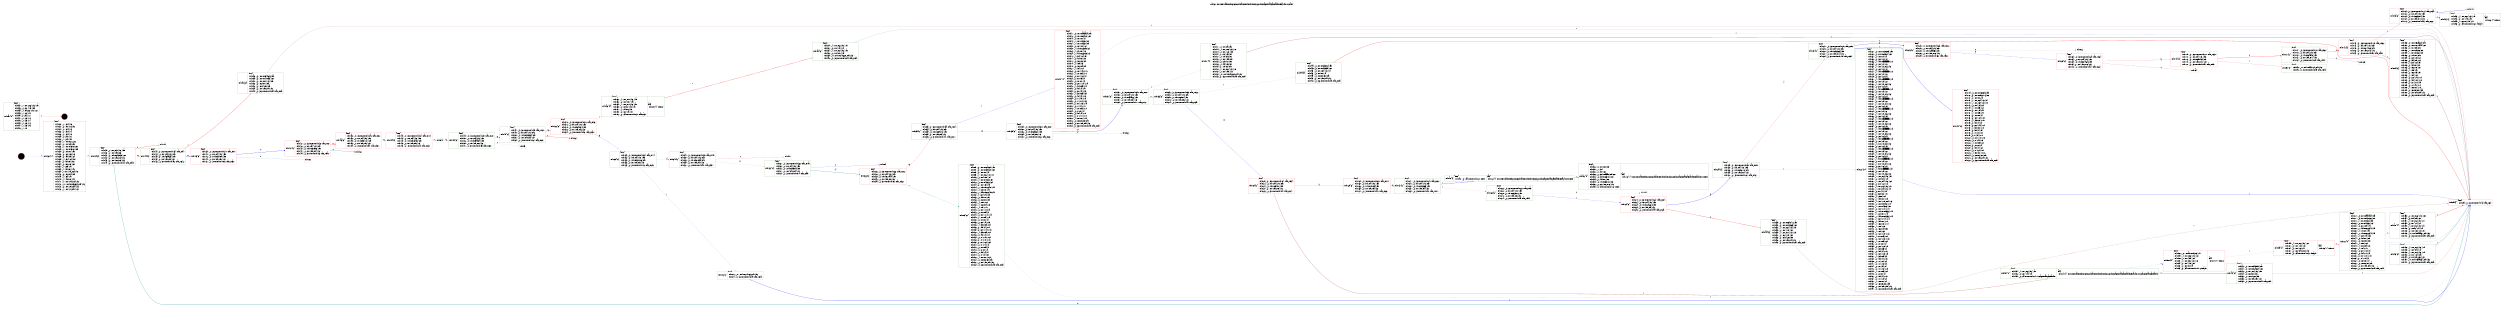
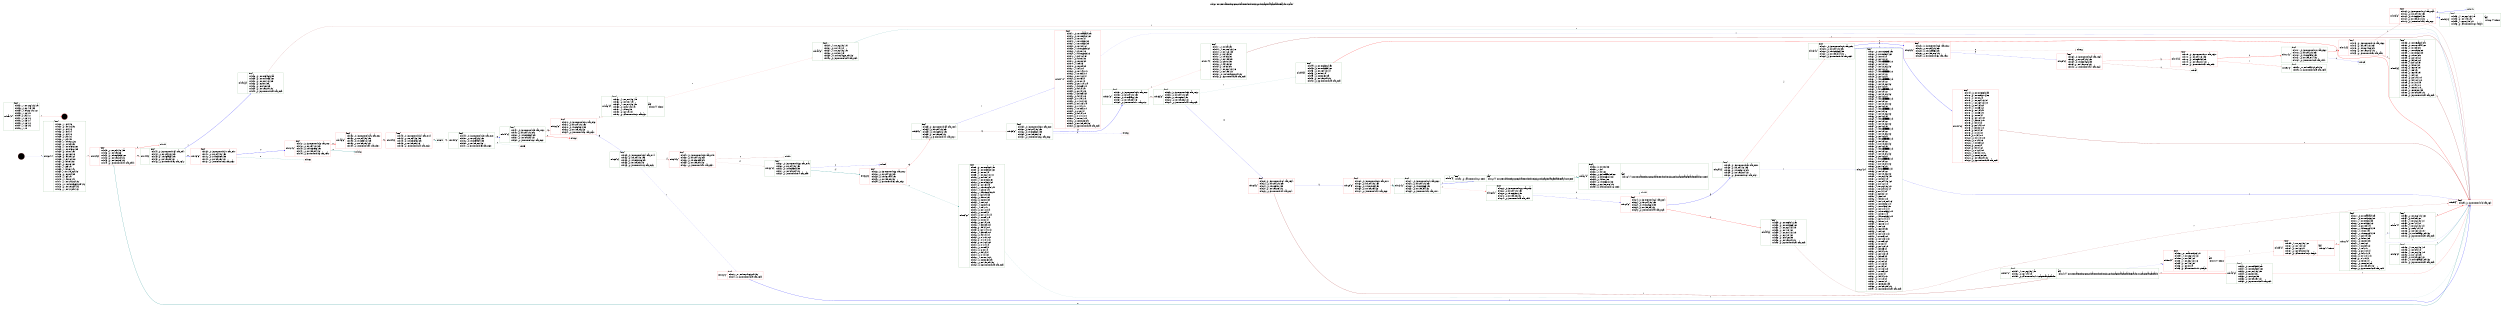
(738, 78) -> (738, 78)
(219, 123) -> (219, 123)
none -> (2247, 143)
